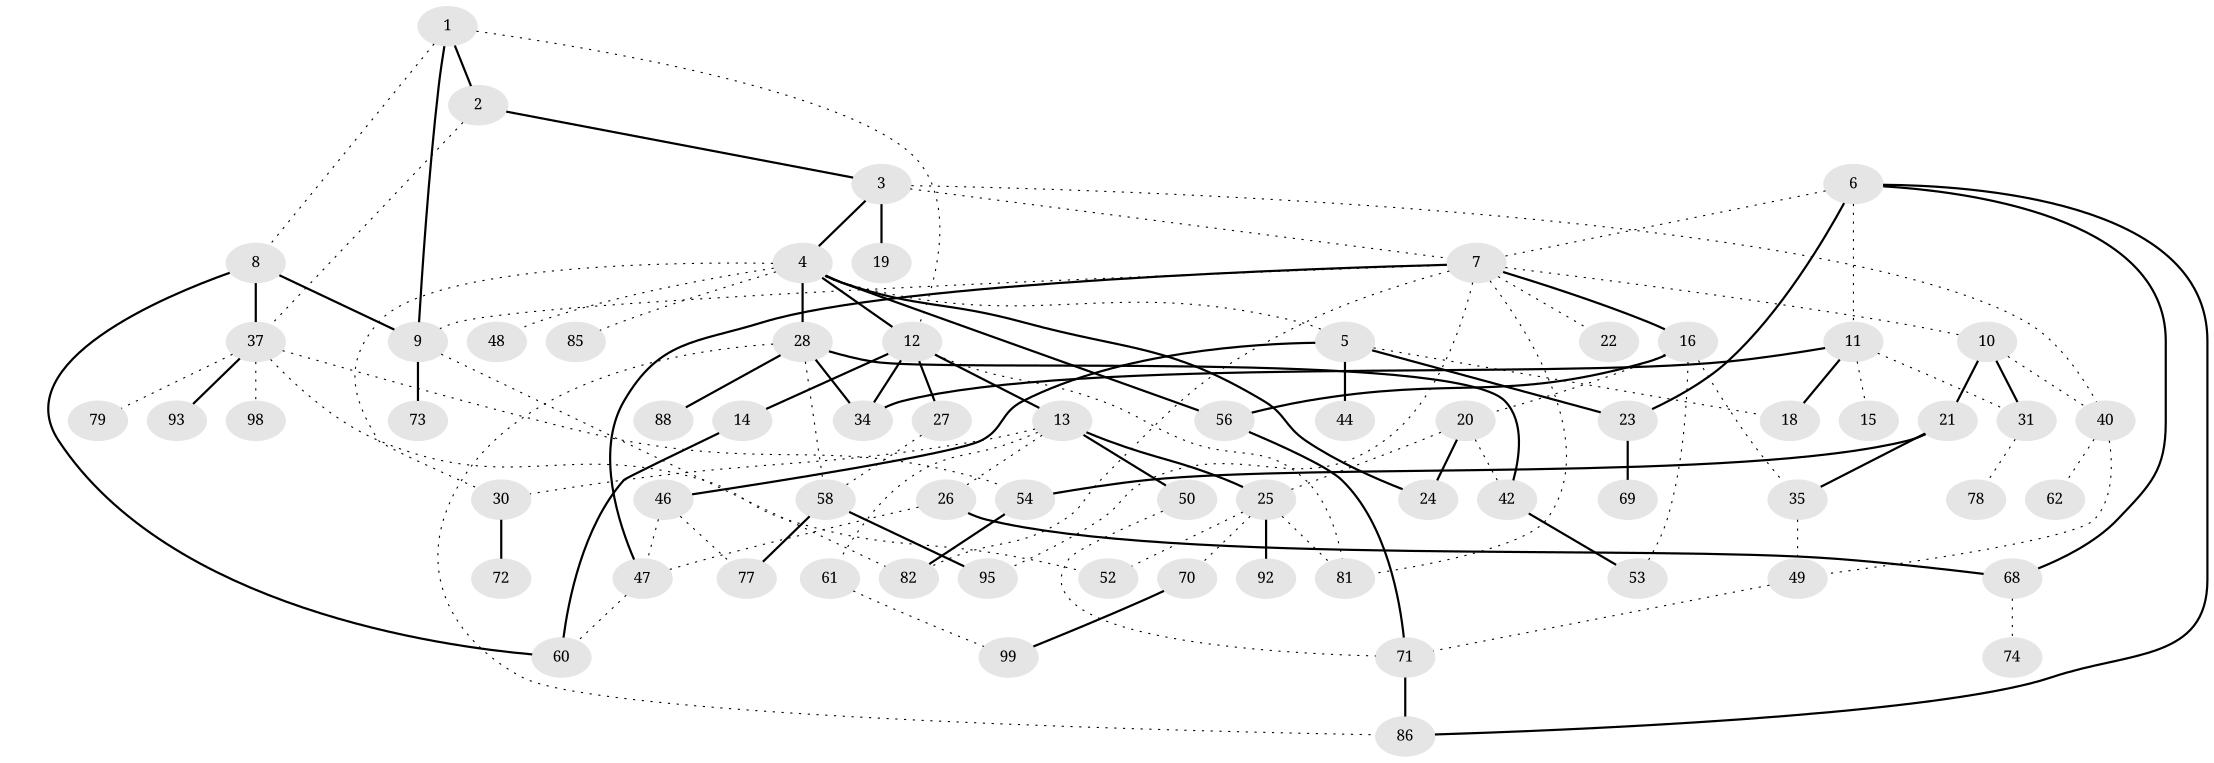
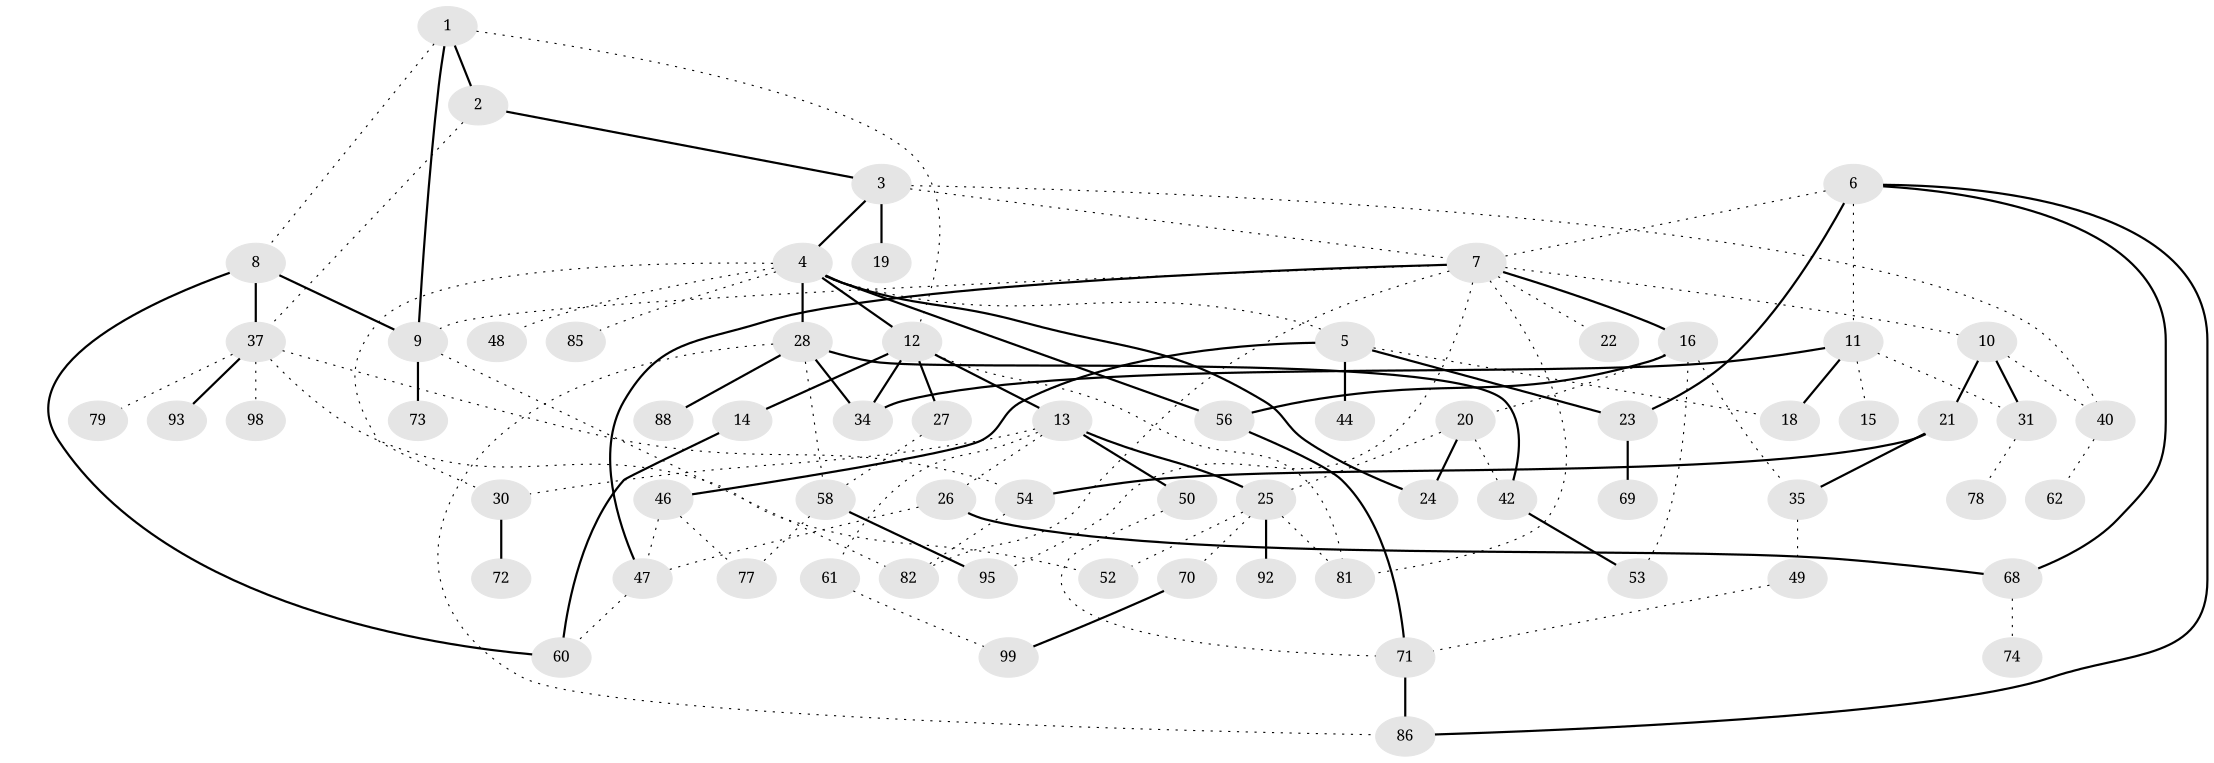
(967, 539) -> (967, 539)
(2003, 546) -> none
(777, 548) -> (777, 548)
